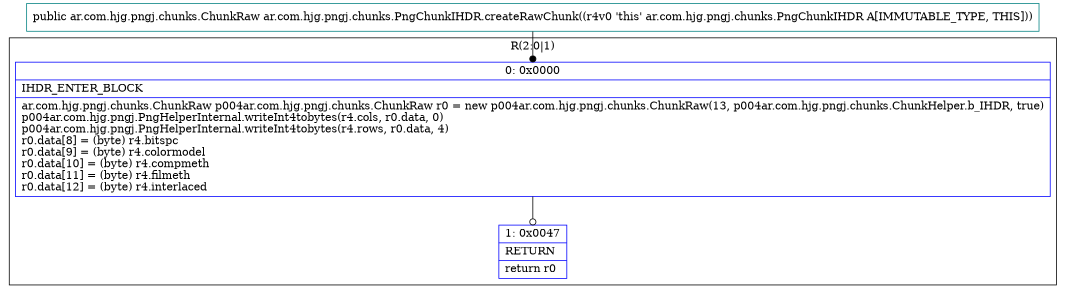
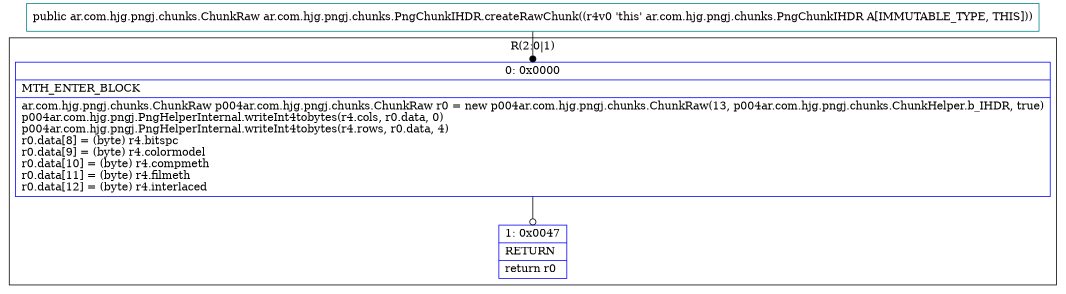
(82, 88) -> (81, 88)
